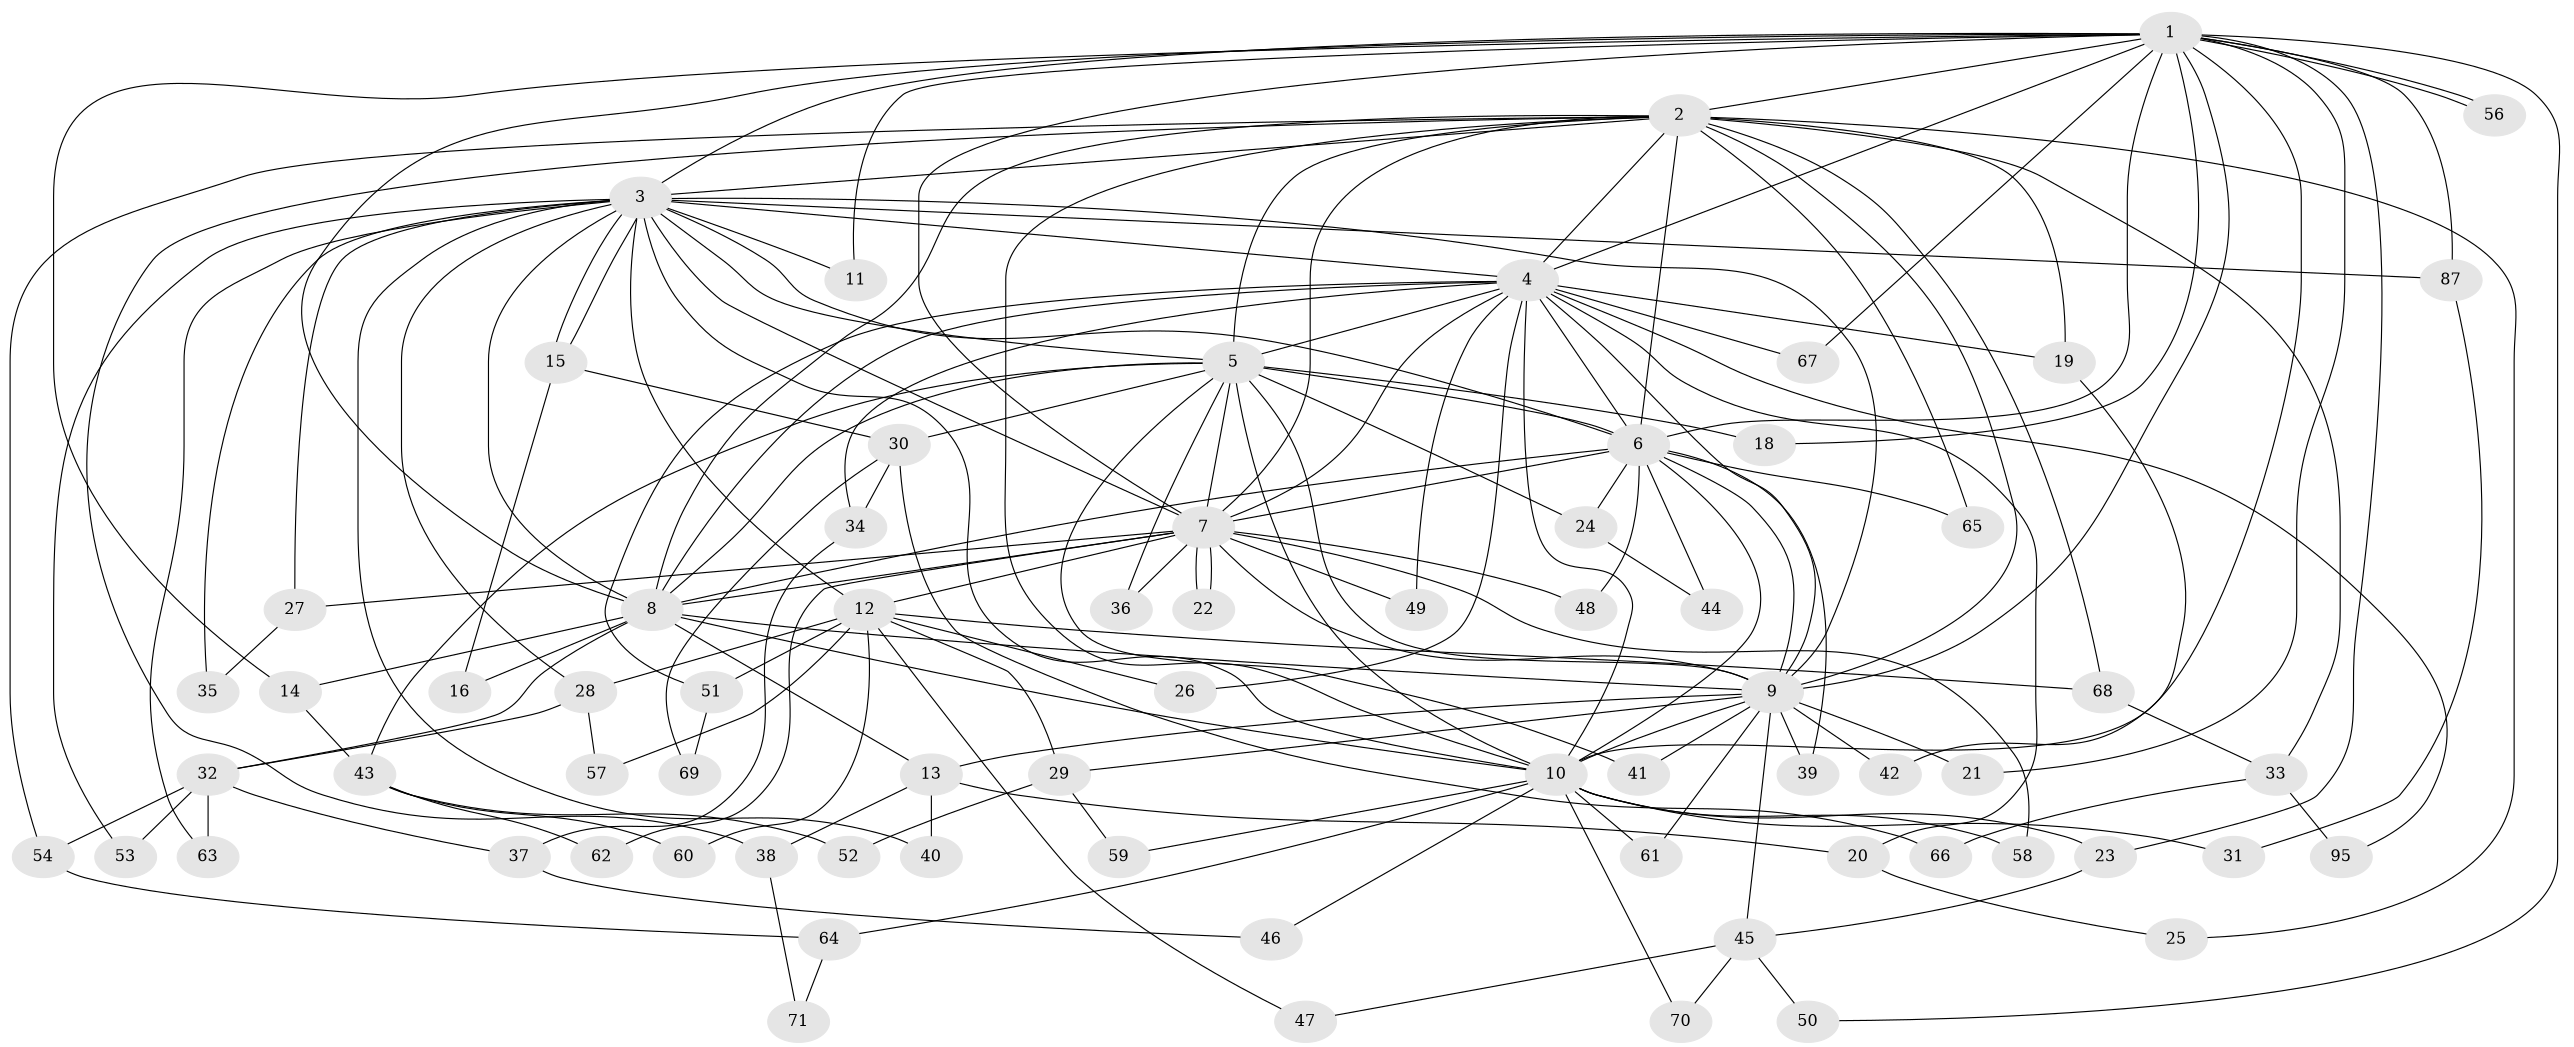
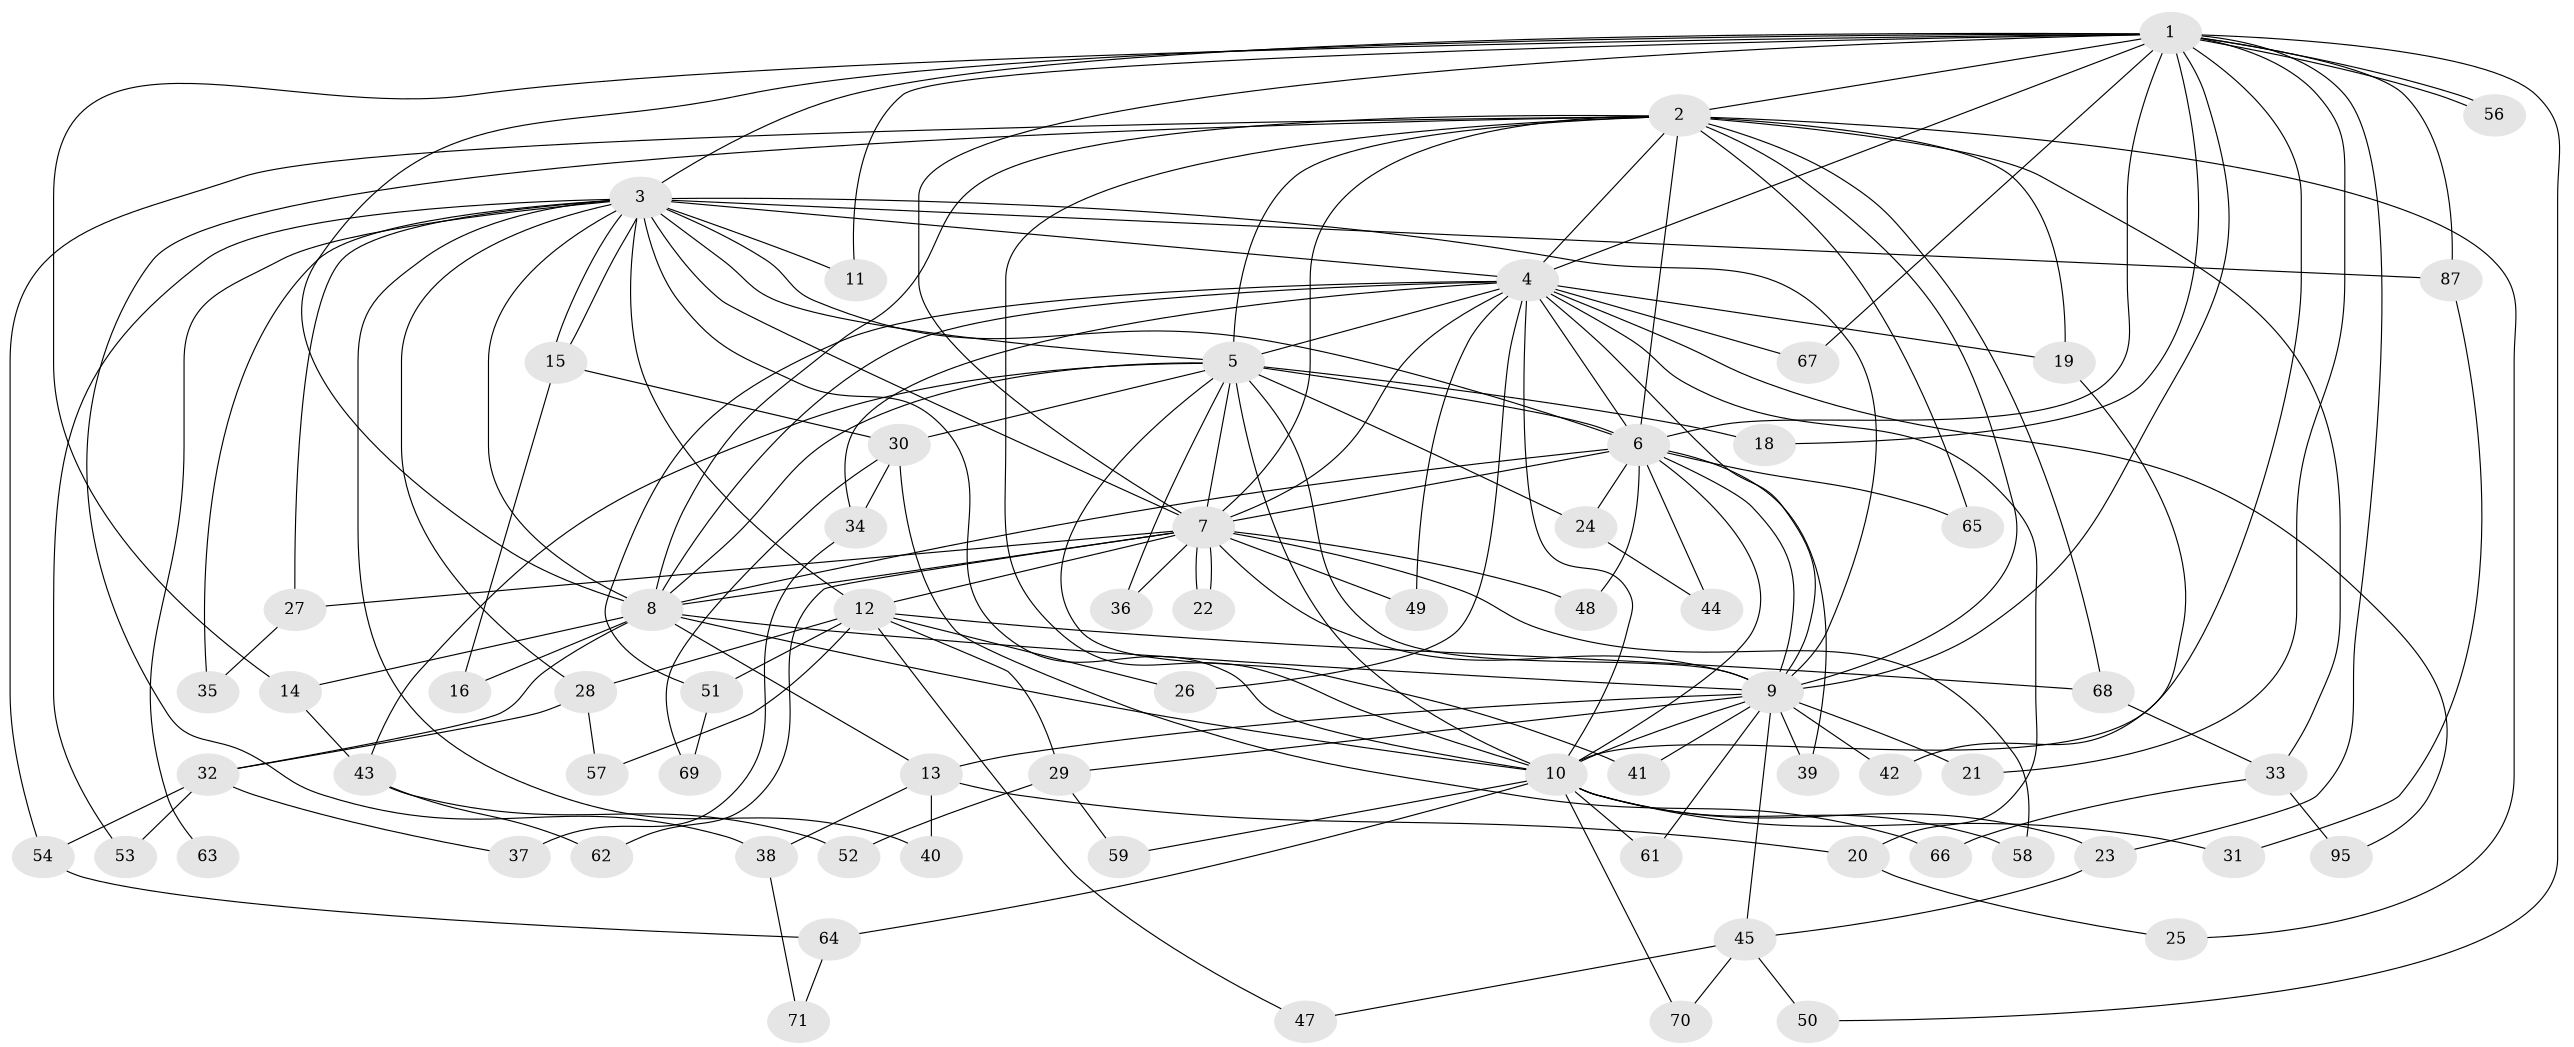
(1160, 157) -> none
(208, 816) -> none
(684, 857) -> none
(1271, 939) -> none
